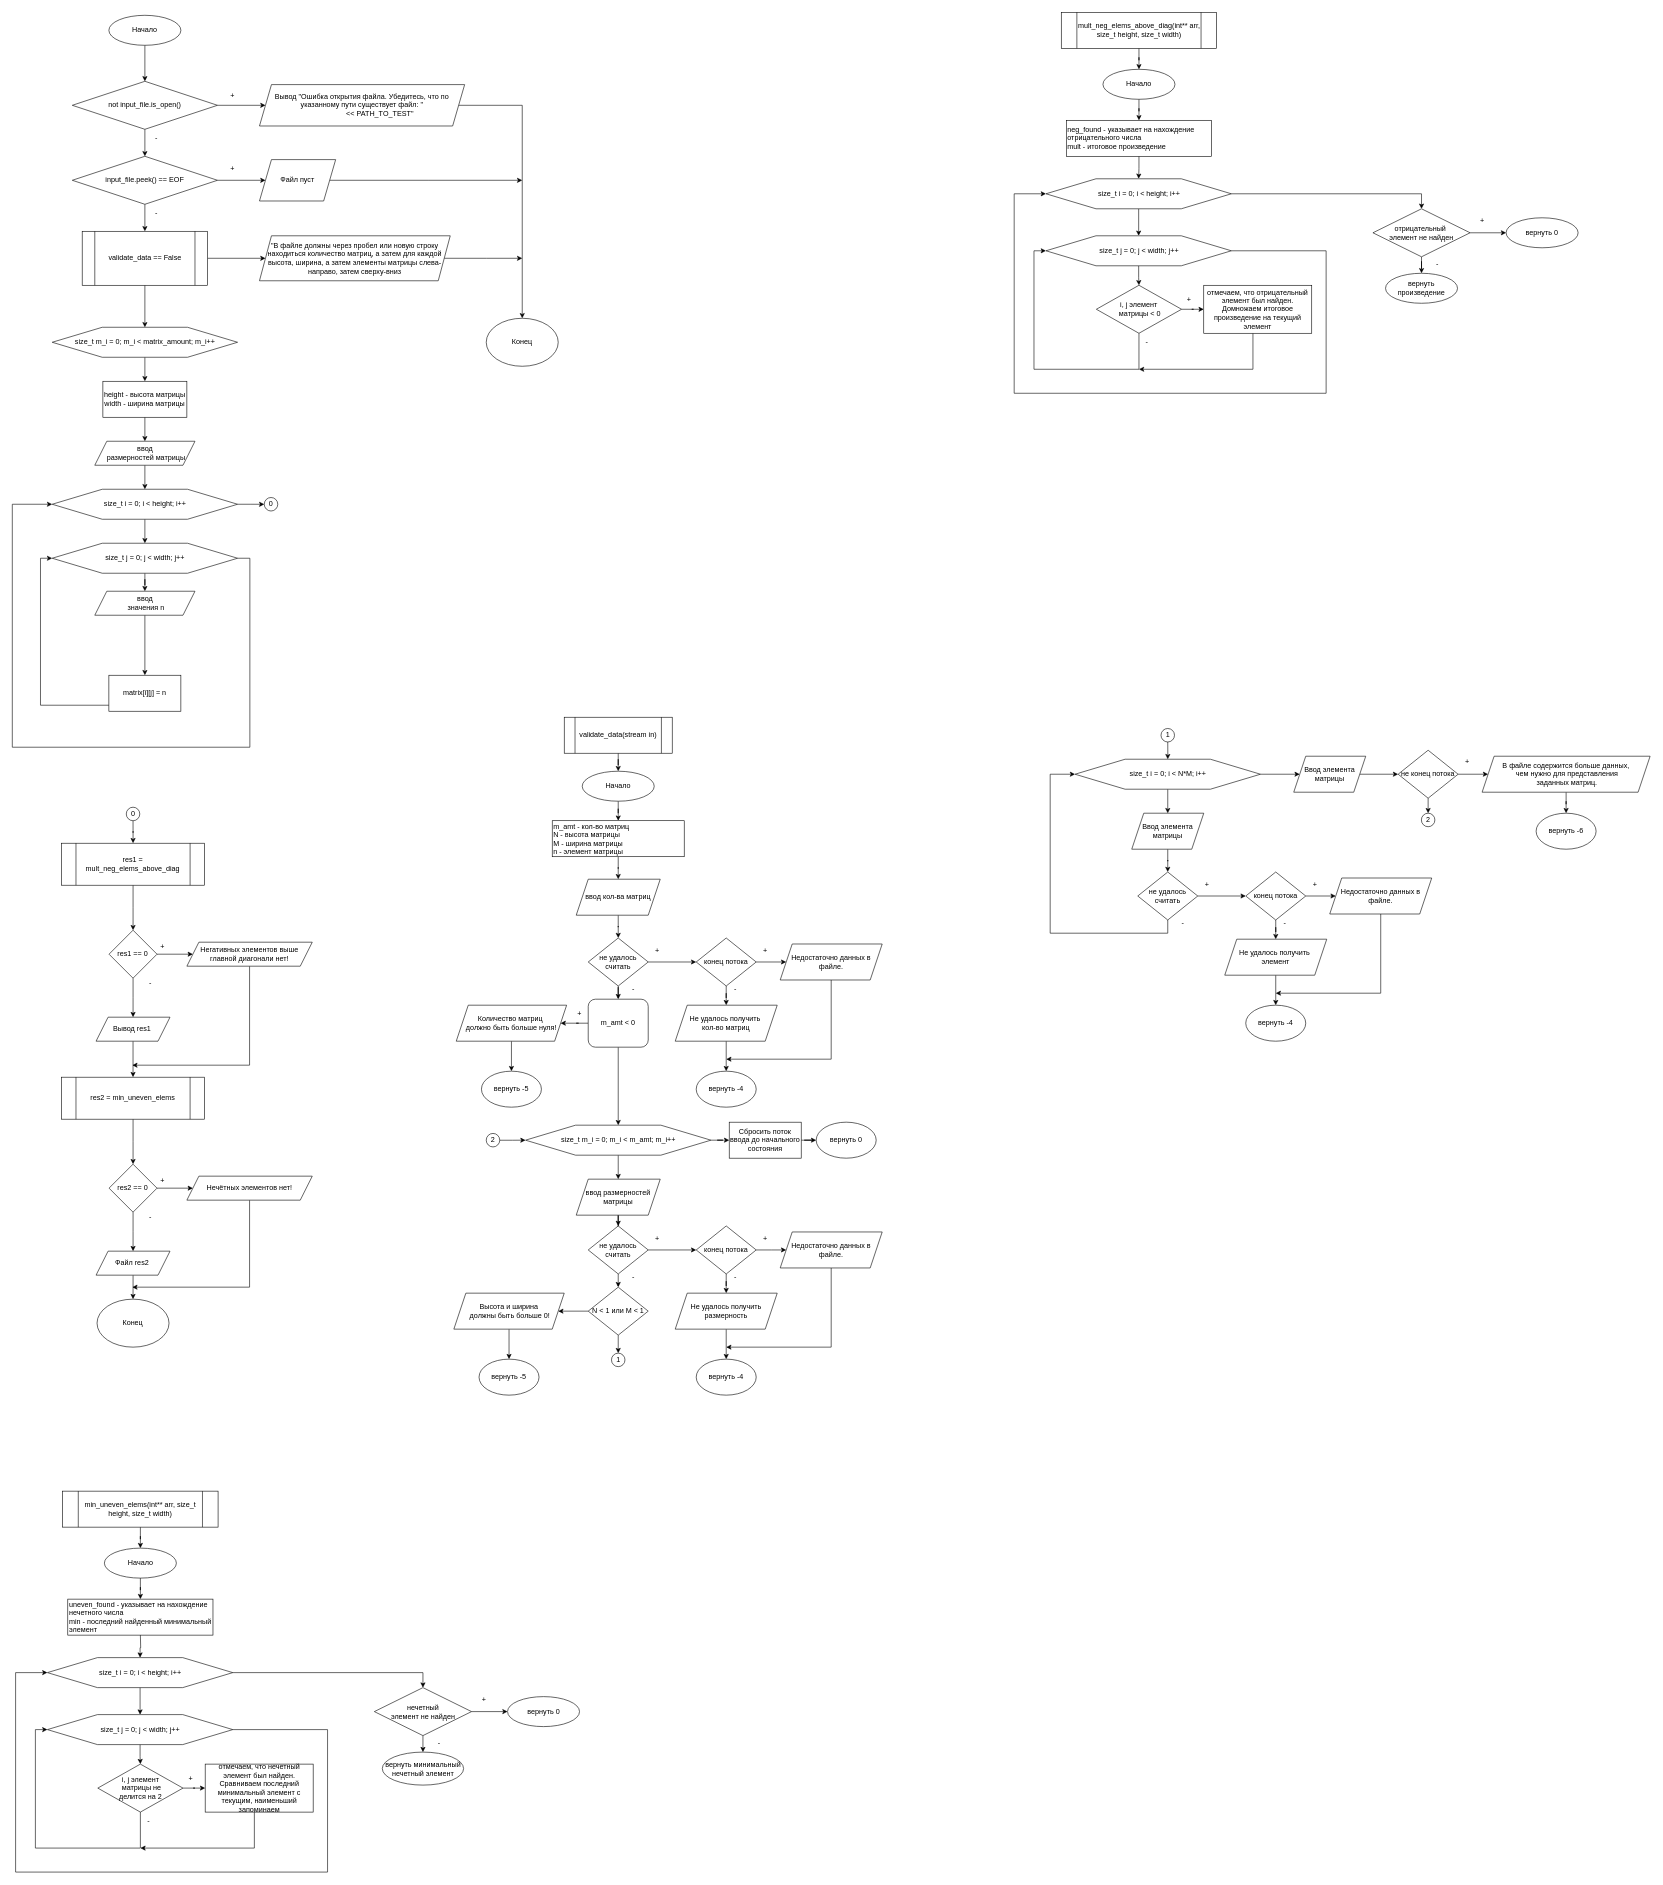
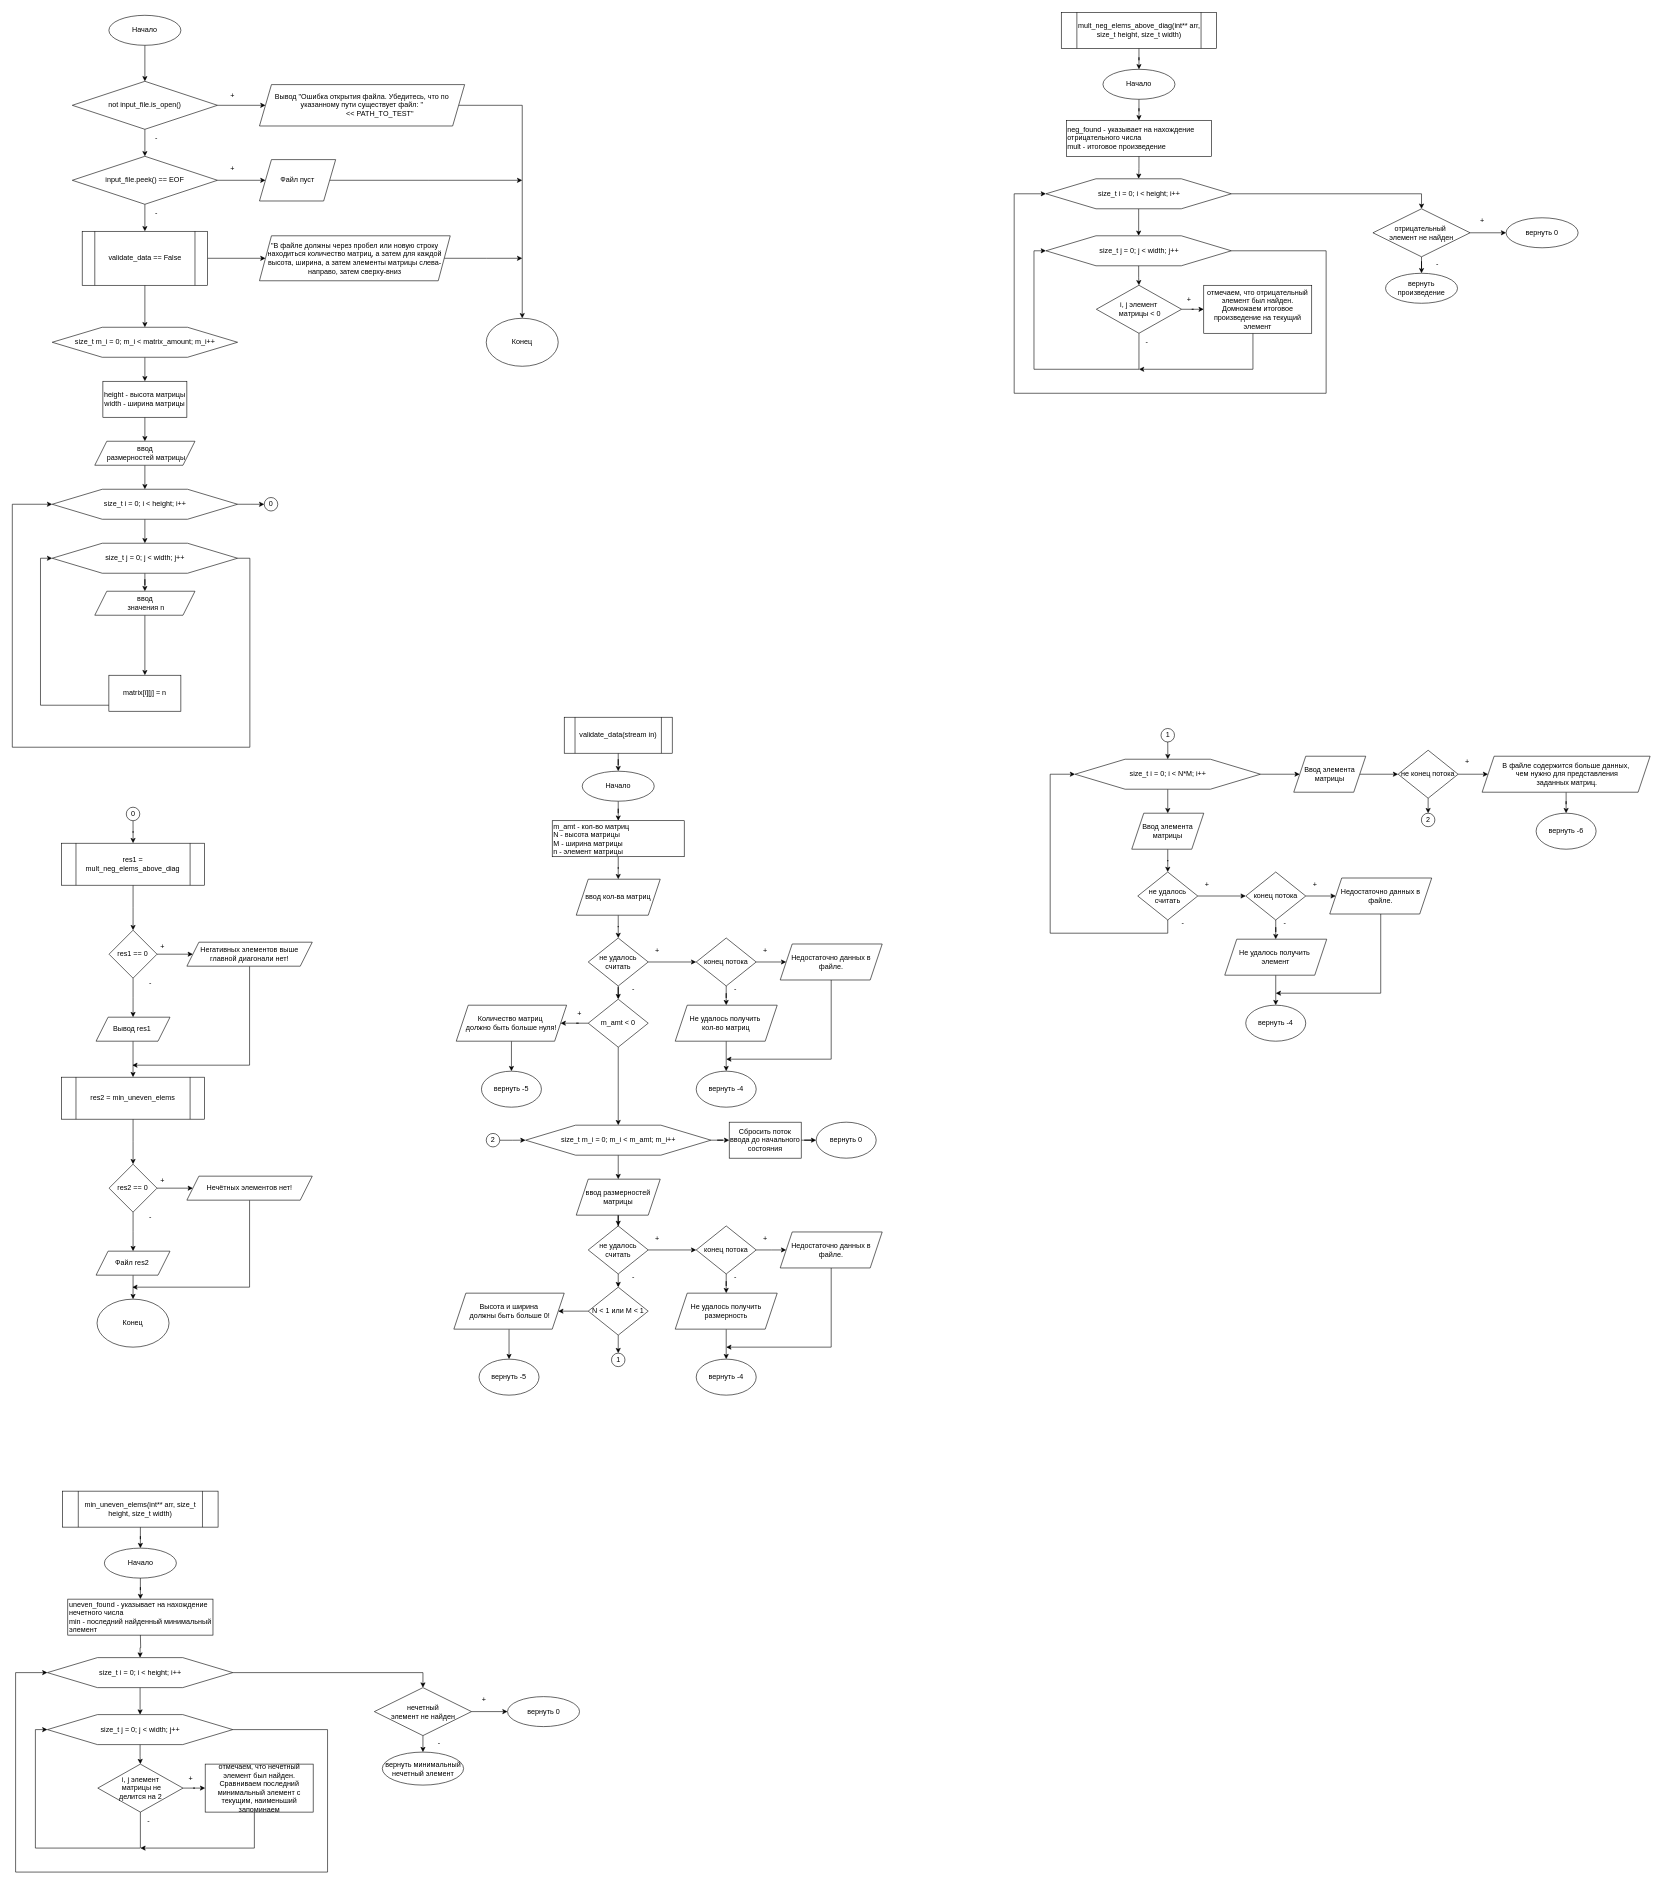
(618, 1023) -> (618, 1023)
